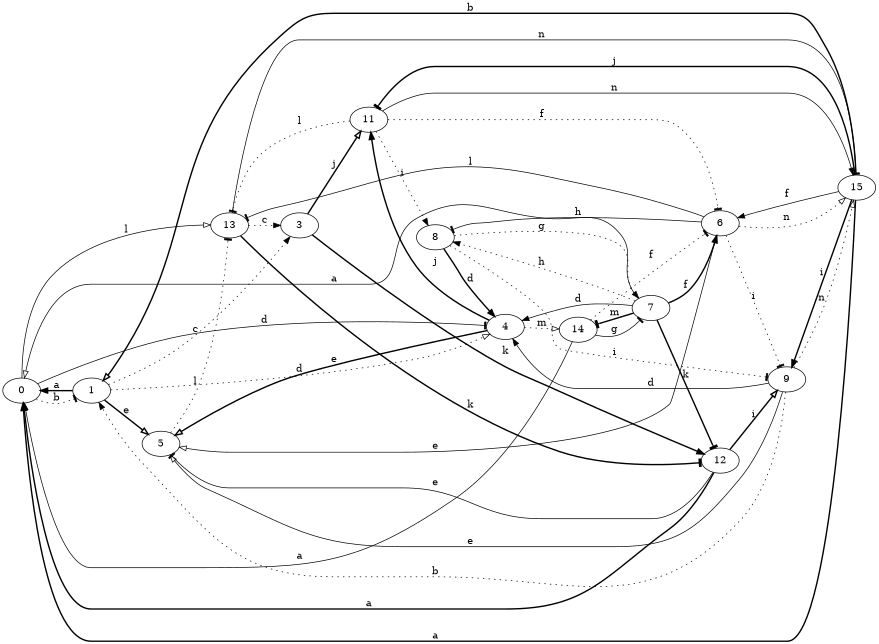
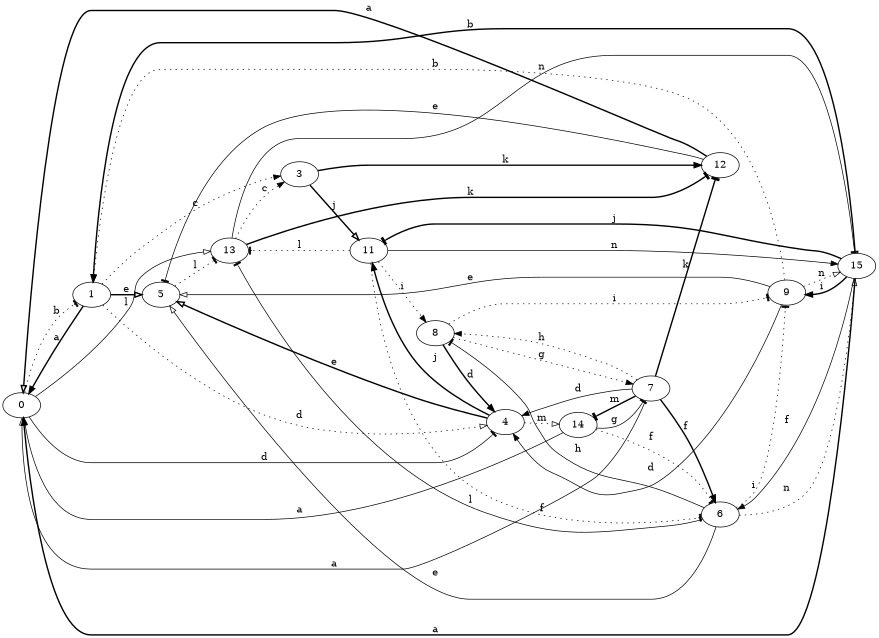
(751, 423) -> none
